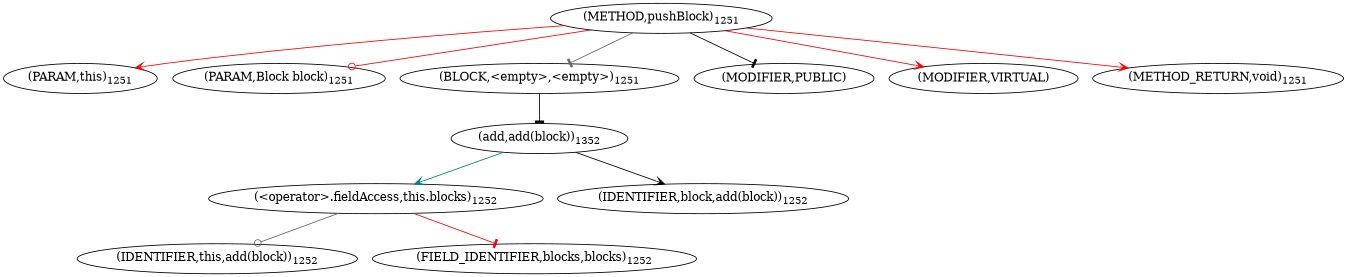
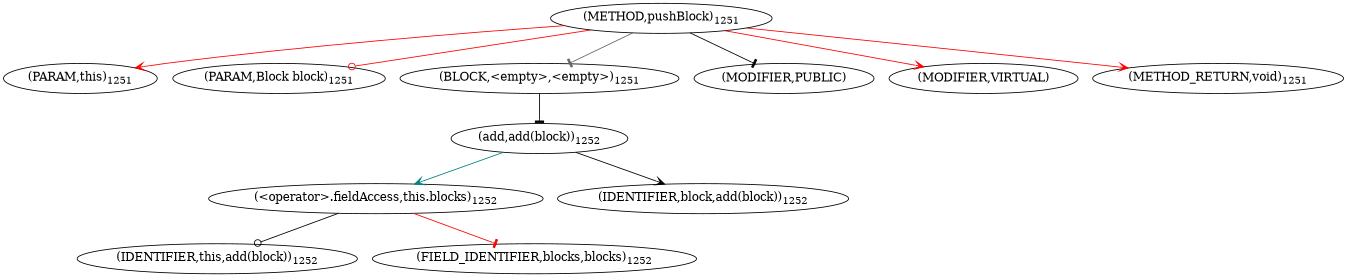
(588, 137) -> (588, 137)
(300, 228) -> (300, 228)
